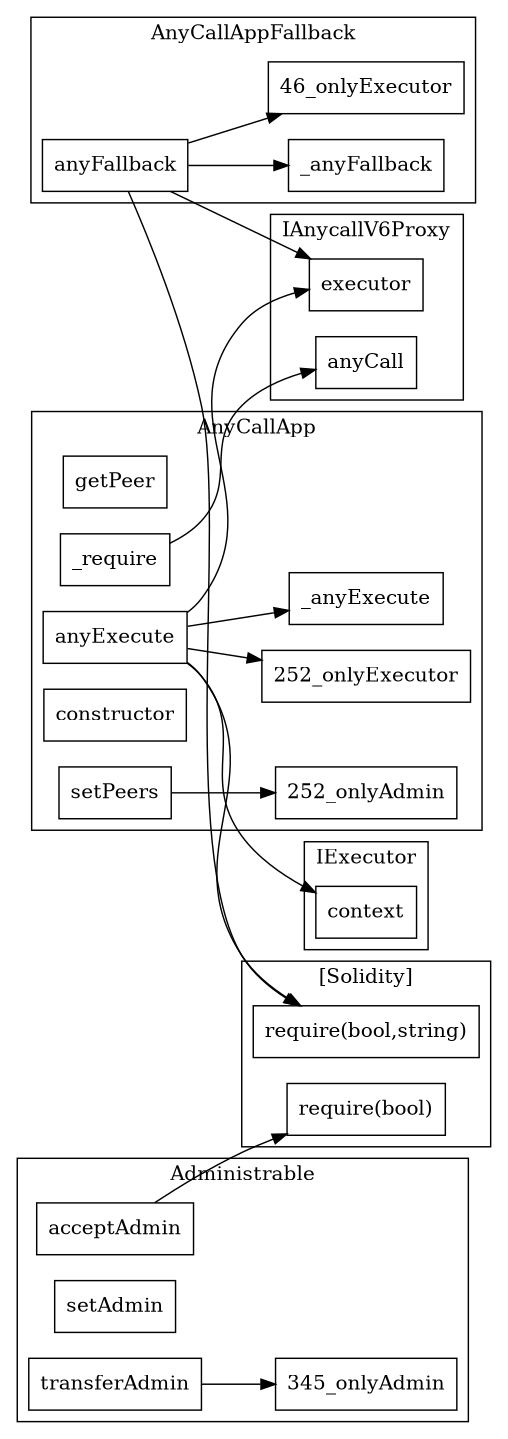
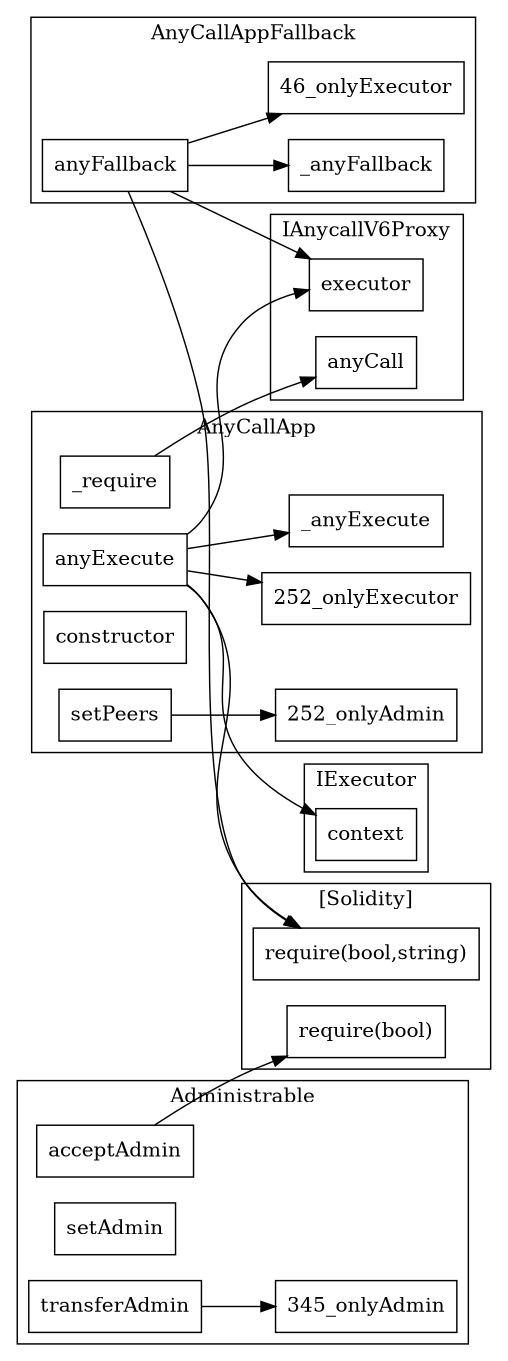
(115, 482) -> none
